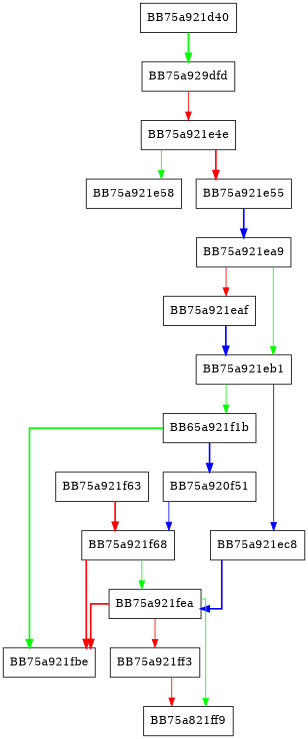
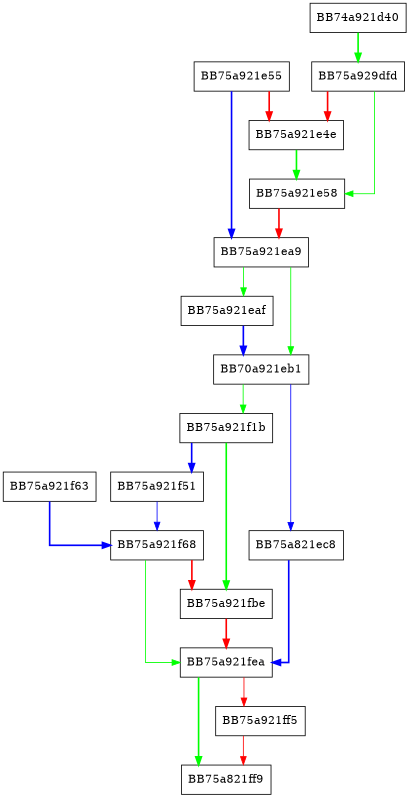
(188, 18) -> (358, 18)
(188, 102) -> (328, 102)
none -> (375, 153)
(161, 160) -> (296, 160)
(216, 160) -> (269, 102)
none -> (279, 219)
(226, 277) -> (244, 277)
(244, 370) -> (261, 370)
(210, 428) -> (226, 428)
(210, 487) -> (157, 487)
(115, 512) -> (54, 545)
(258, 545) -> (296, 545)
(91, 604) -> (226, 629)
(206, 646) -> (199, 717)
(155, 663) -> (260, 721)
